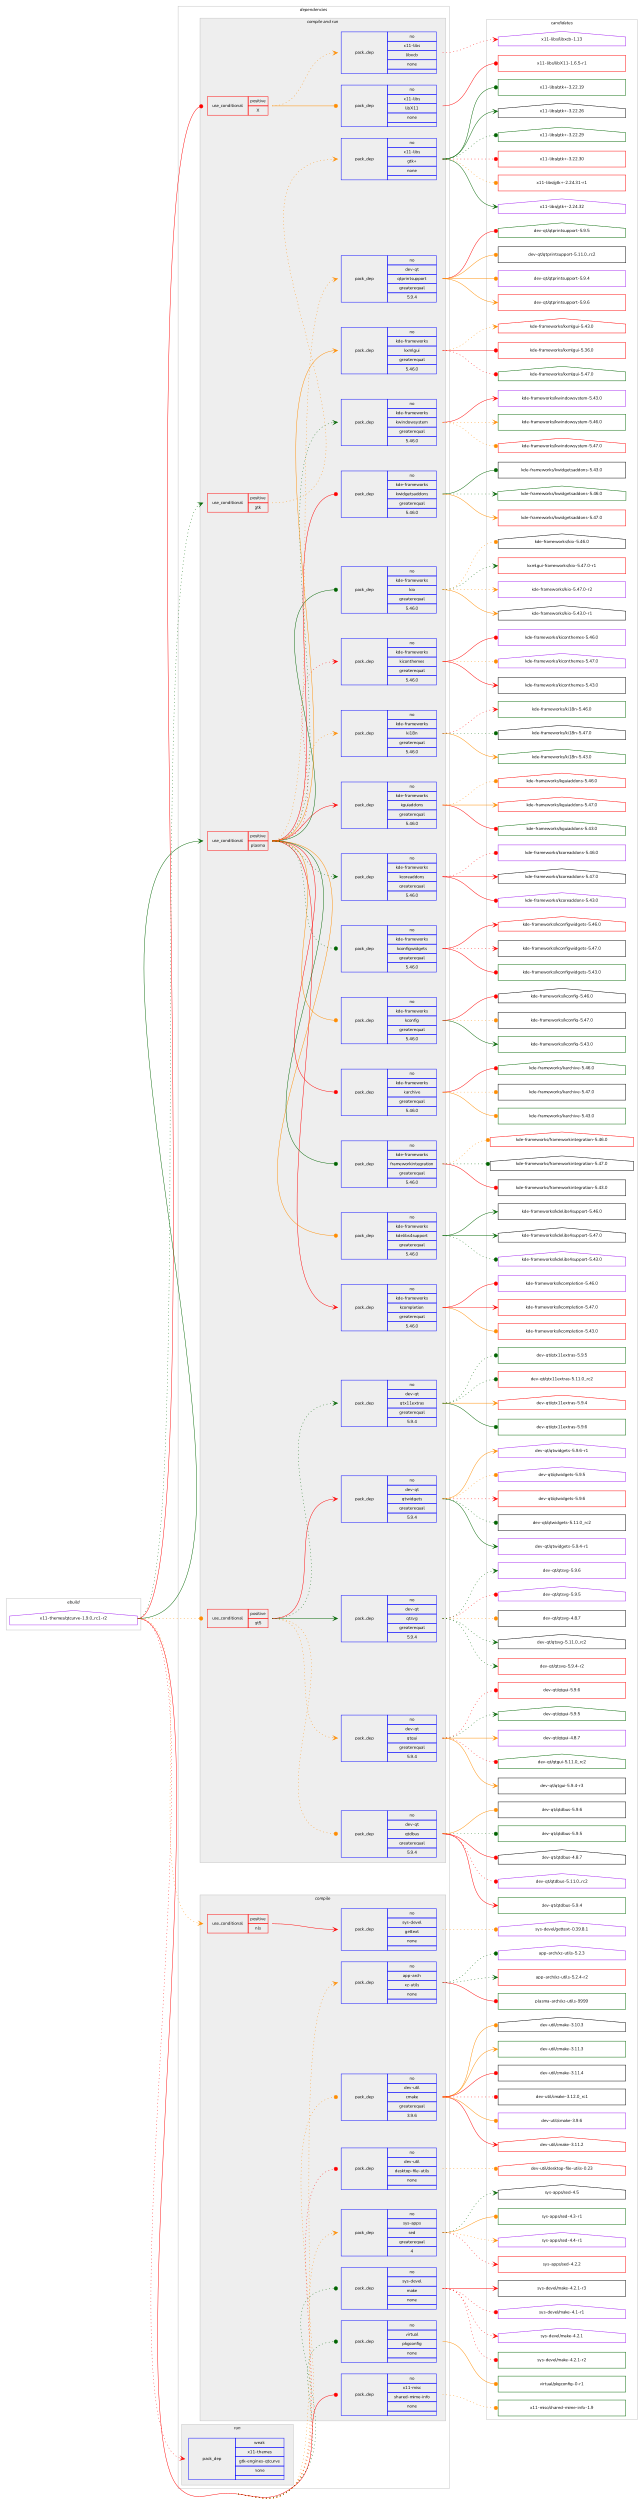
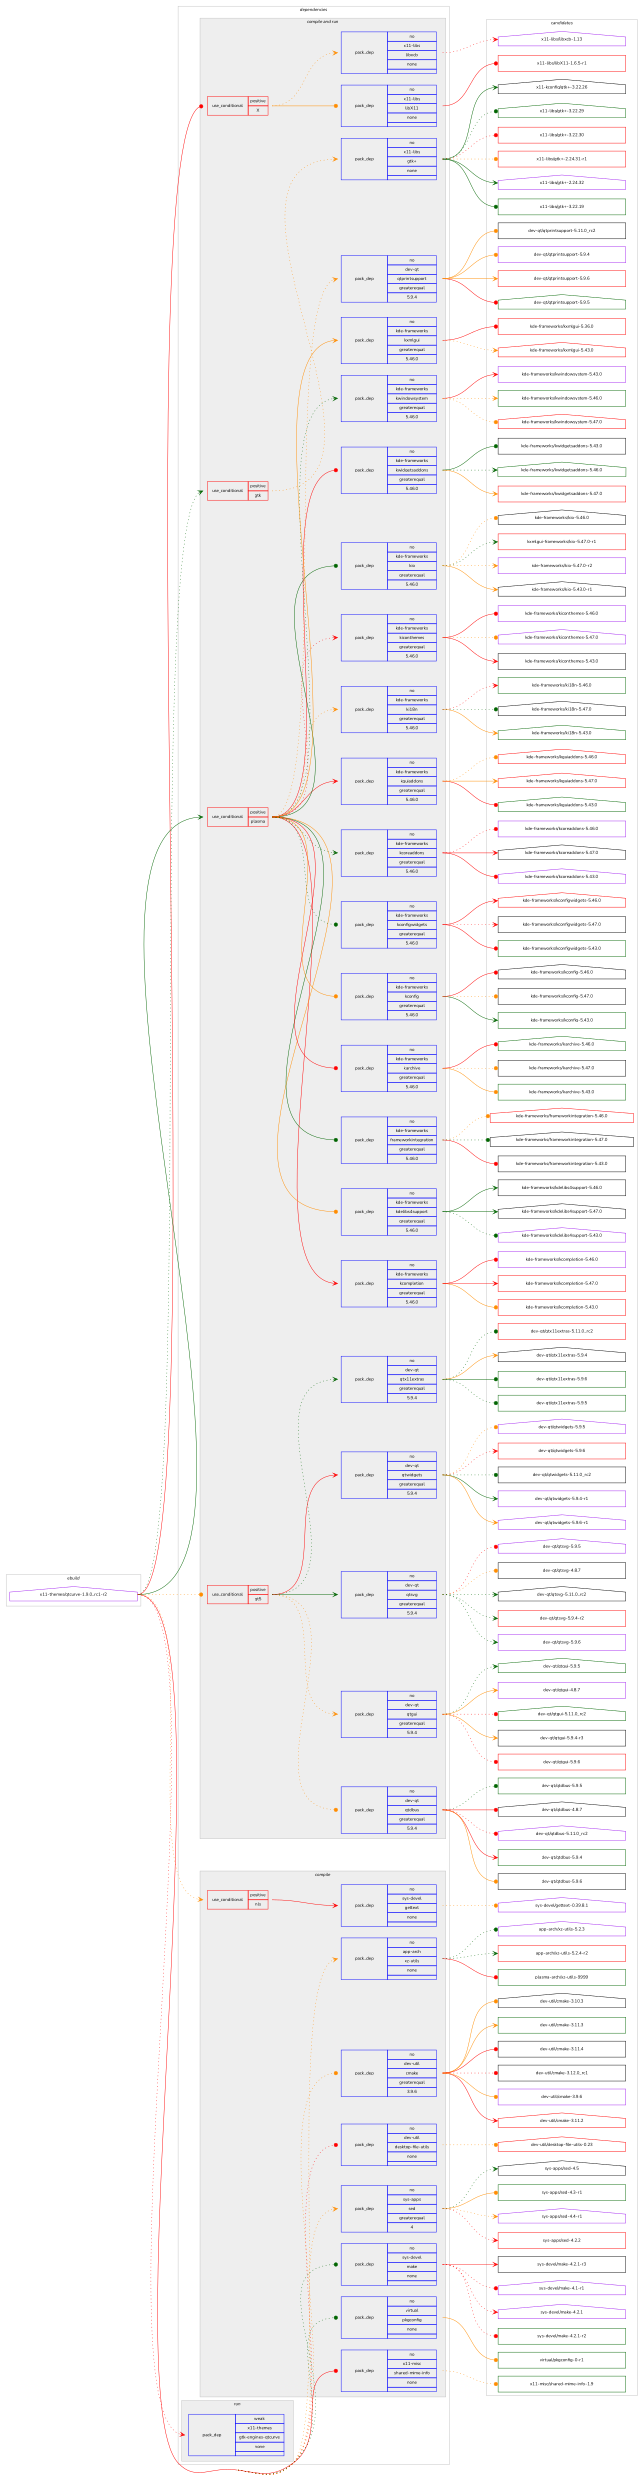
(562, 111) -> (562, 87)
(562, 374) -> none
(562, 1403) -> (562, 1355)
